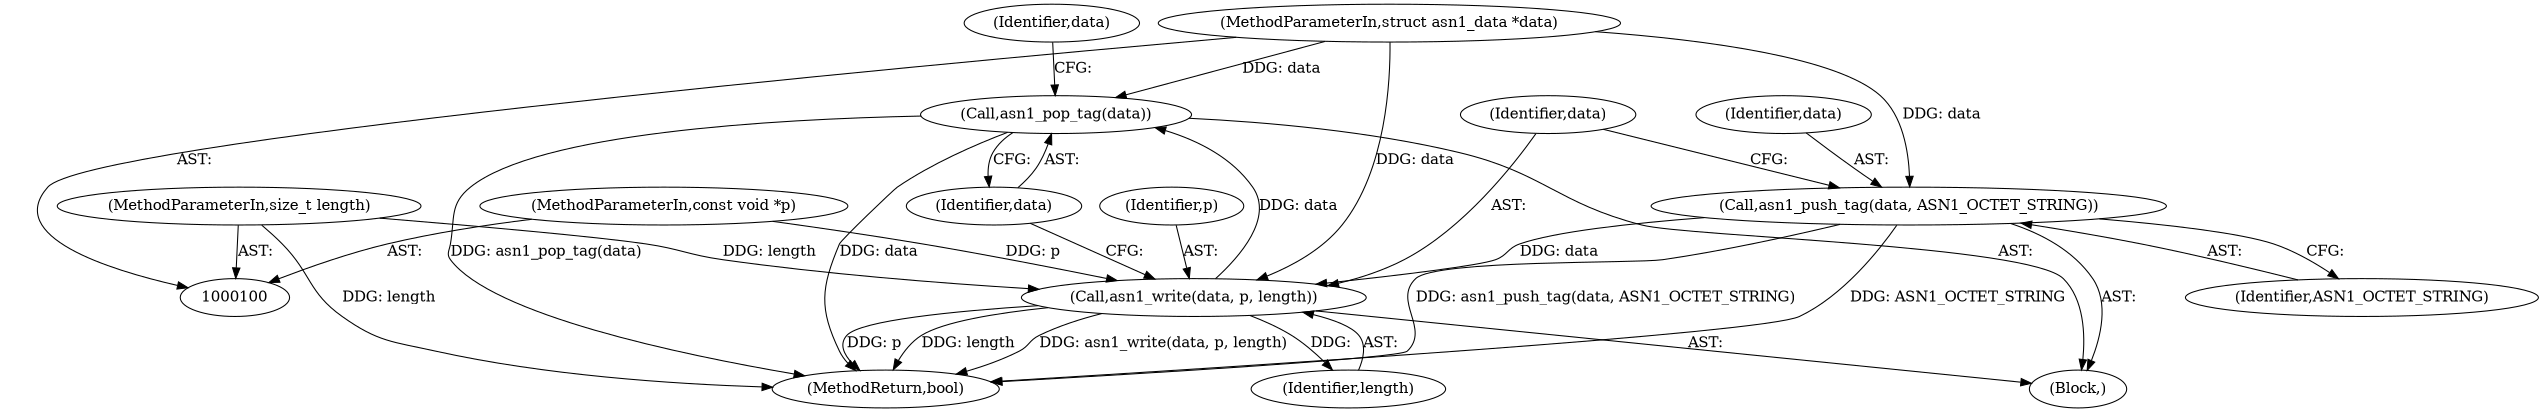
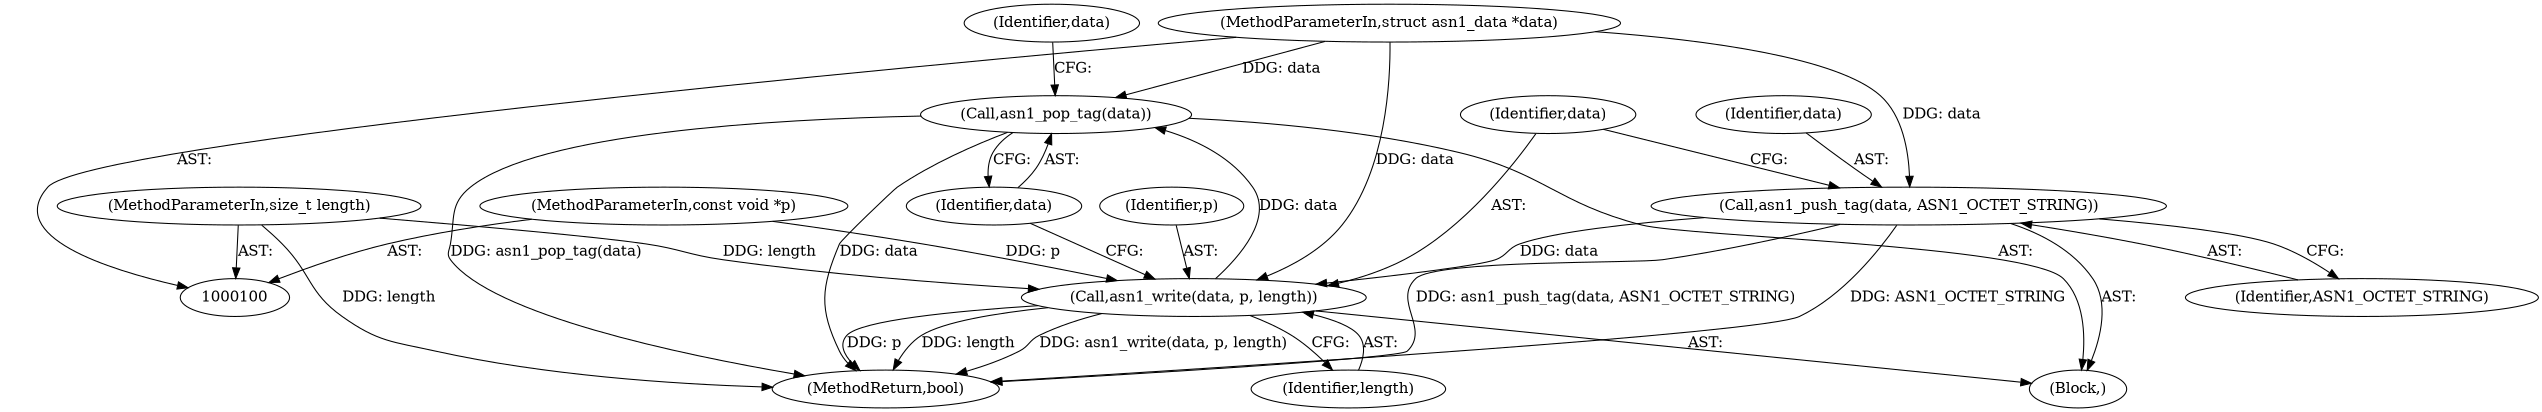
(1333, 343) -> (1333, 343)
